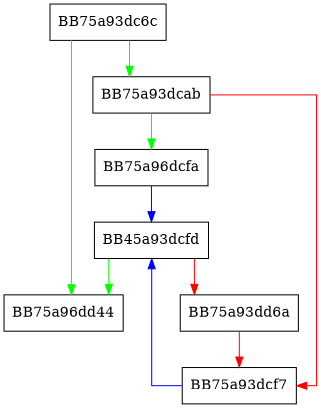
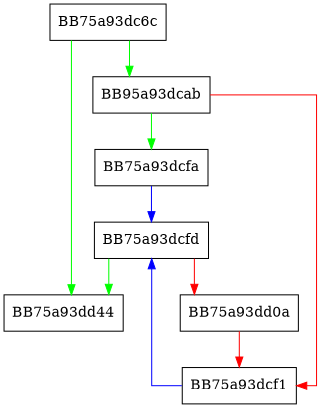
(151, 95) -> (151, 95)
(151, 168) -> (151, 168)
(151, 240) -> (151, 240)
(64, 313) -> (64, 313)
(239, 313) -> (239, 313)
(239, 386) -> (239, 386)
